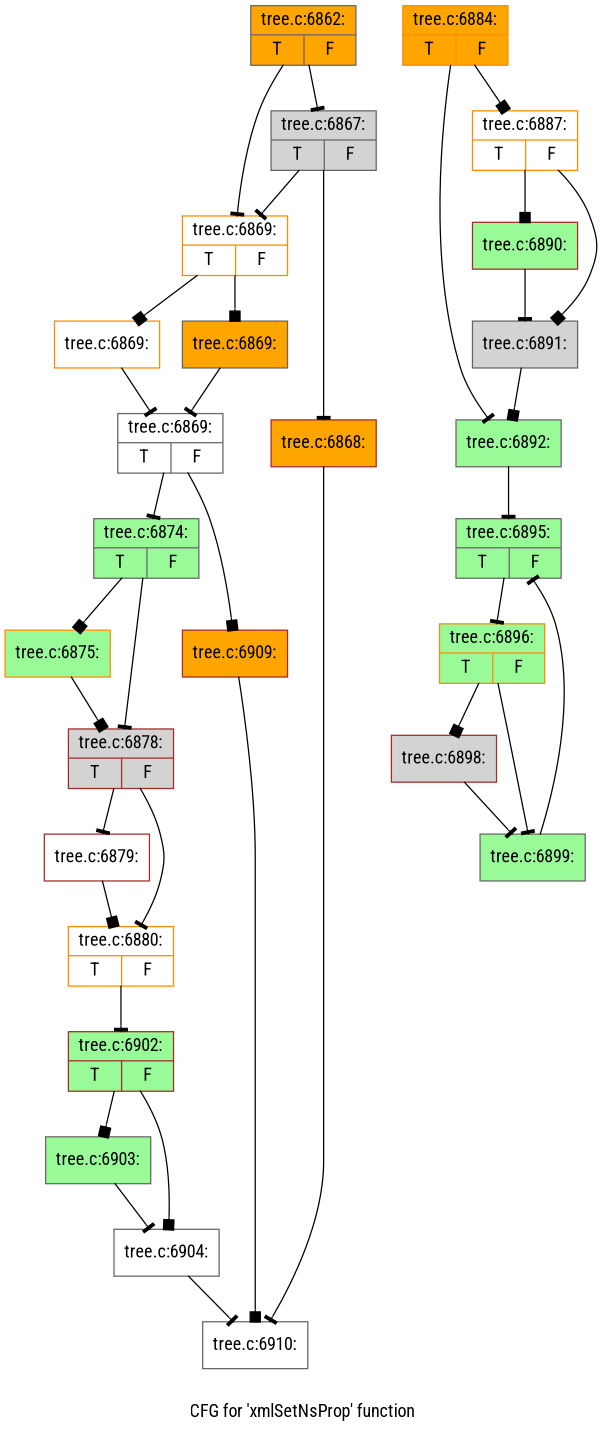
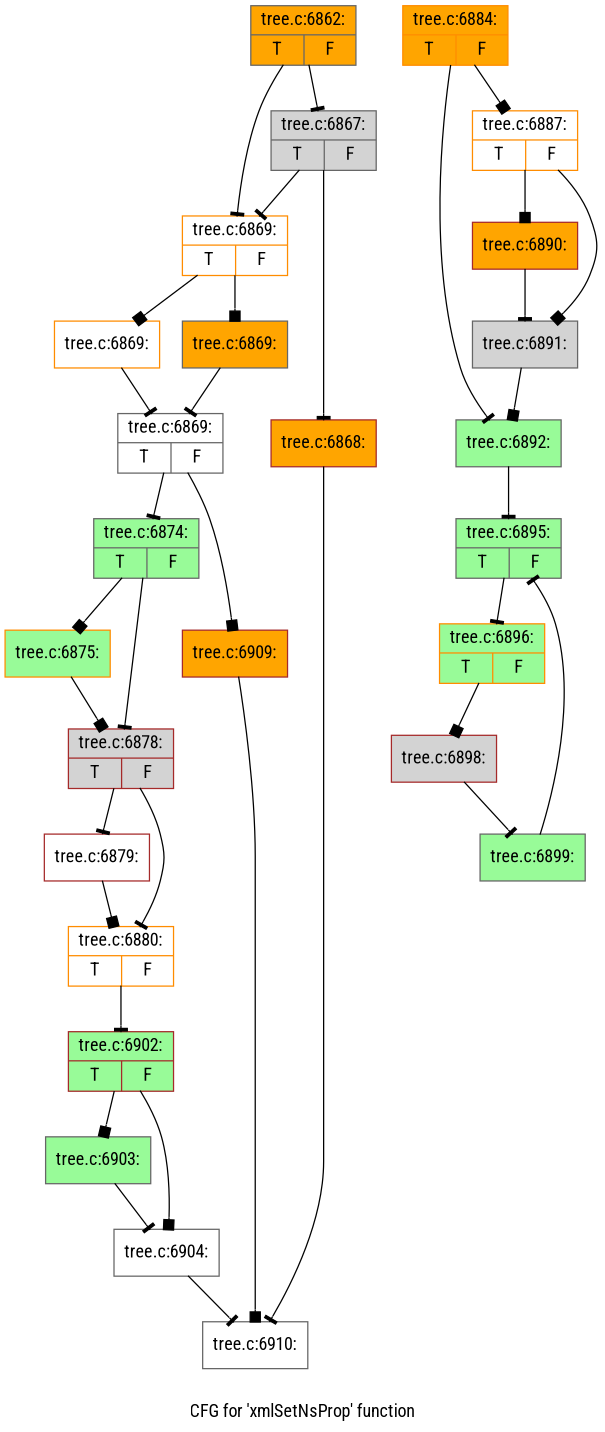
(525, 246) -> (525, 246)
(513, 756) -> none
